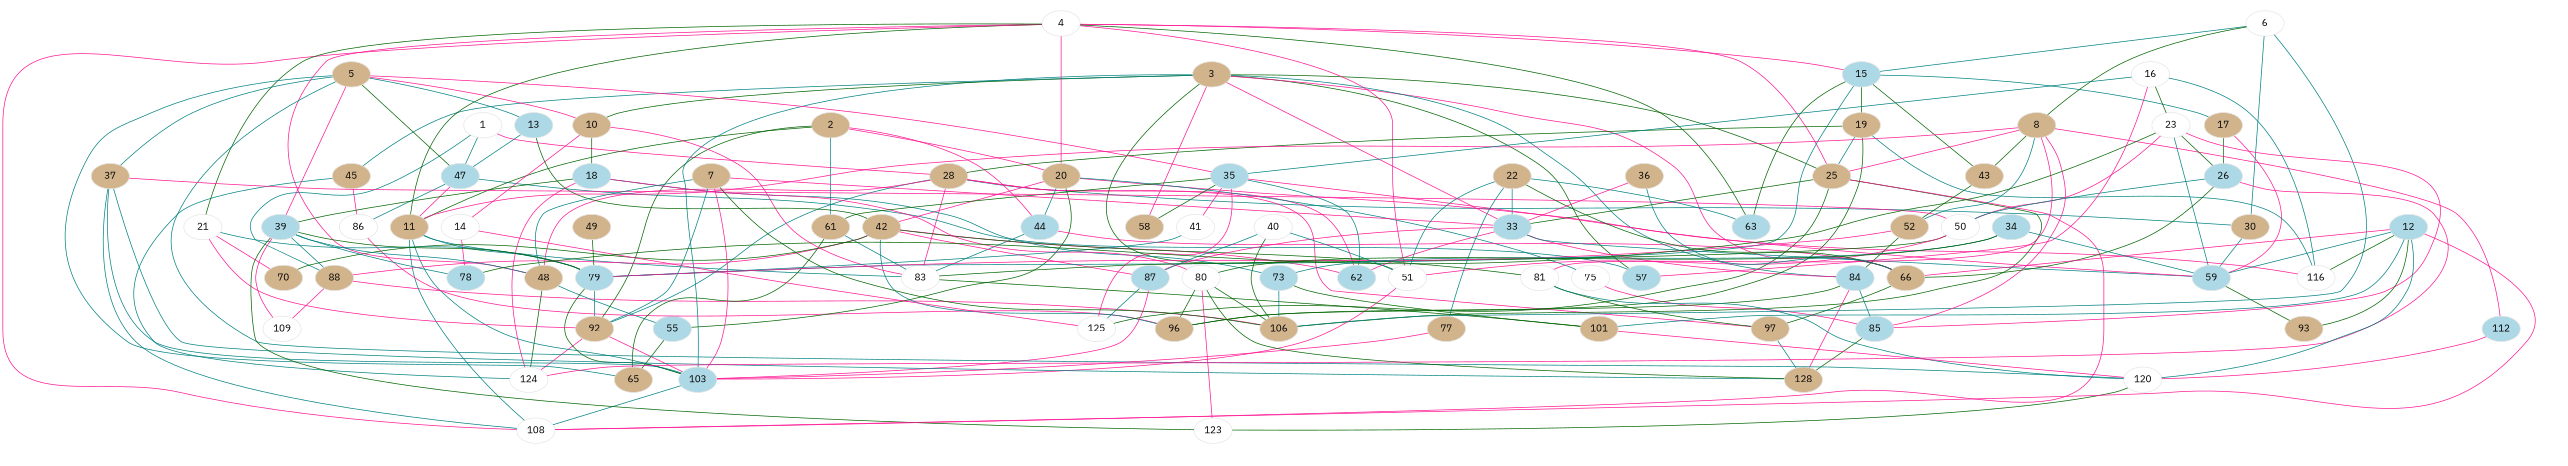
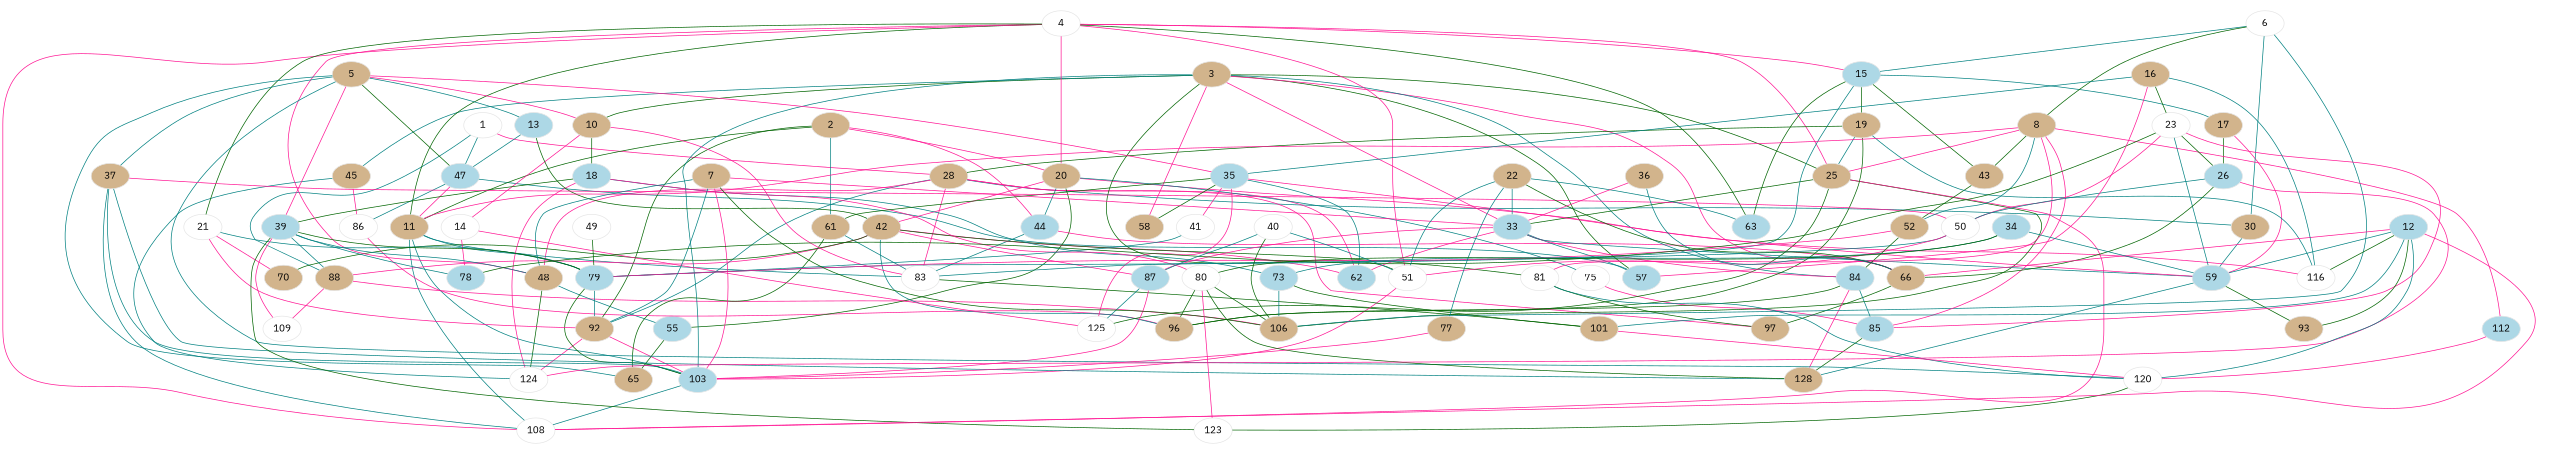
(2151, 74) -> (2151, 74)
(592, 227) -> (592, 227)
none -> (1577, 252)
(1443, 260) -> (1443, 260)
(1787, 354) -> (2007, 329)
